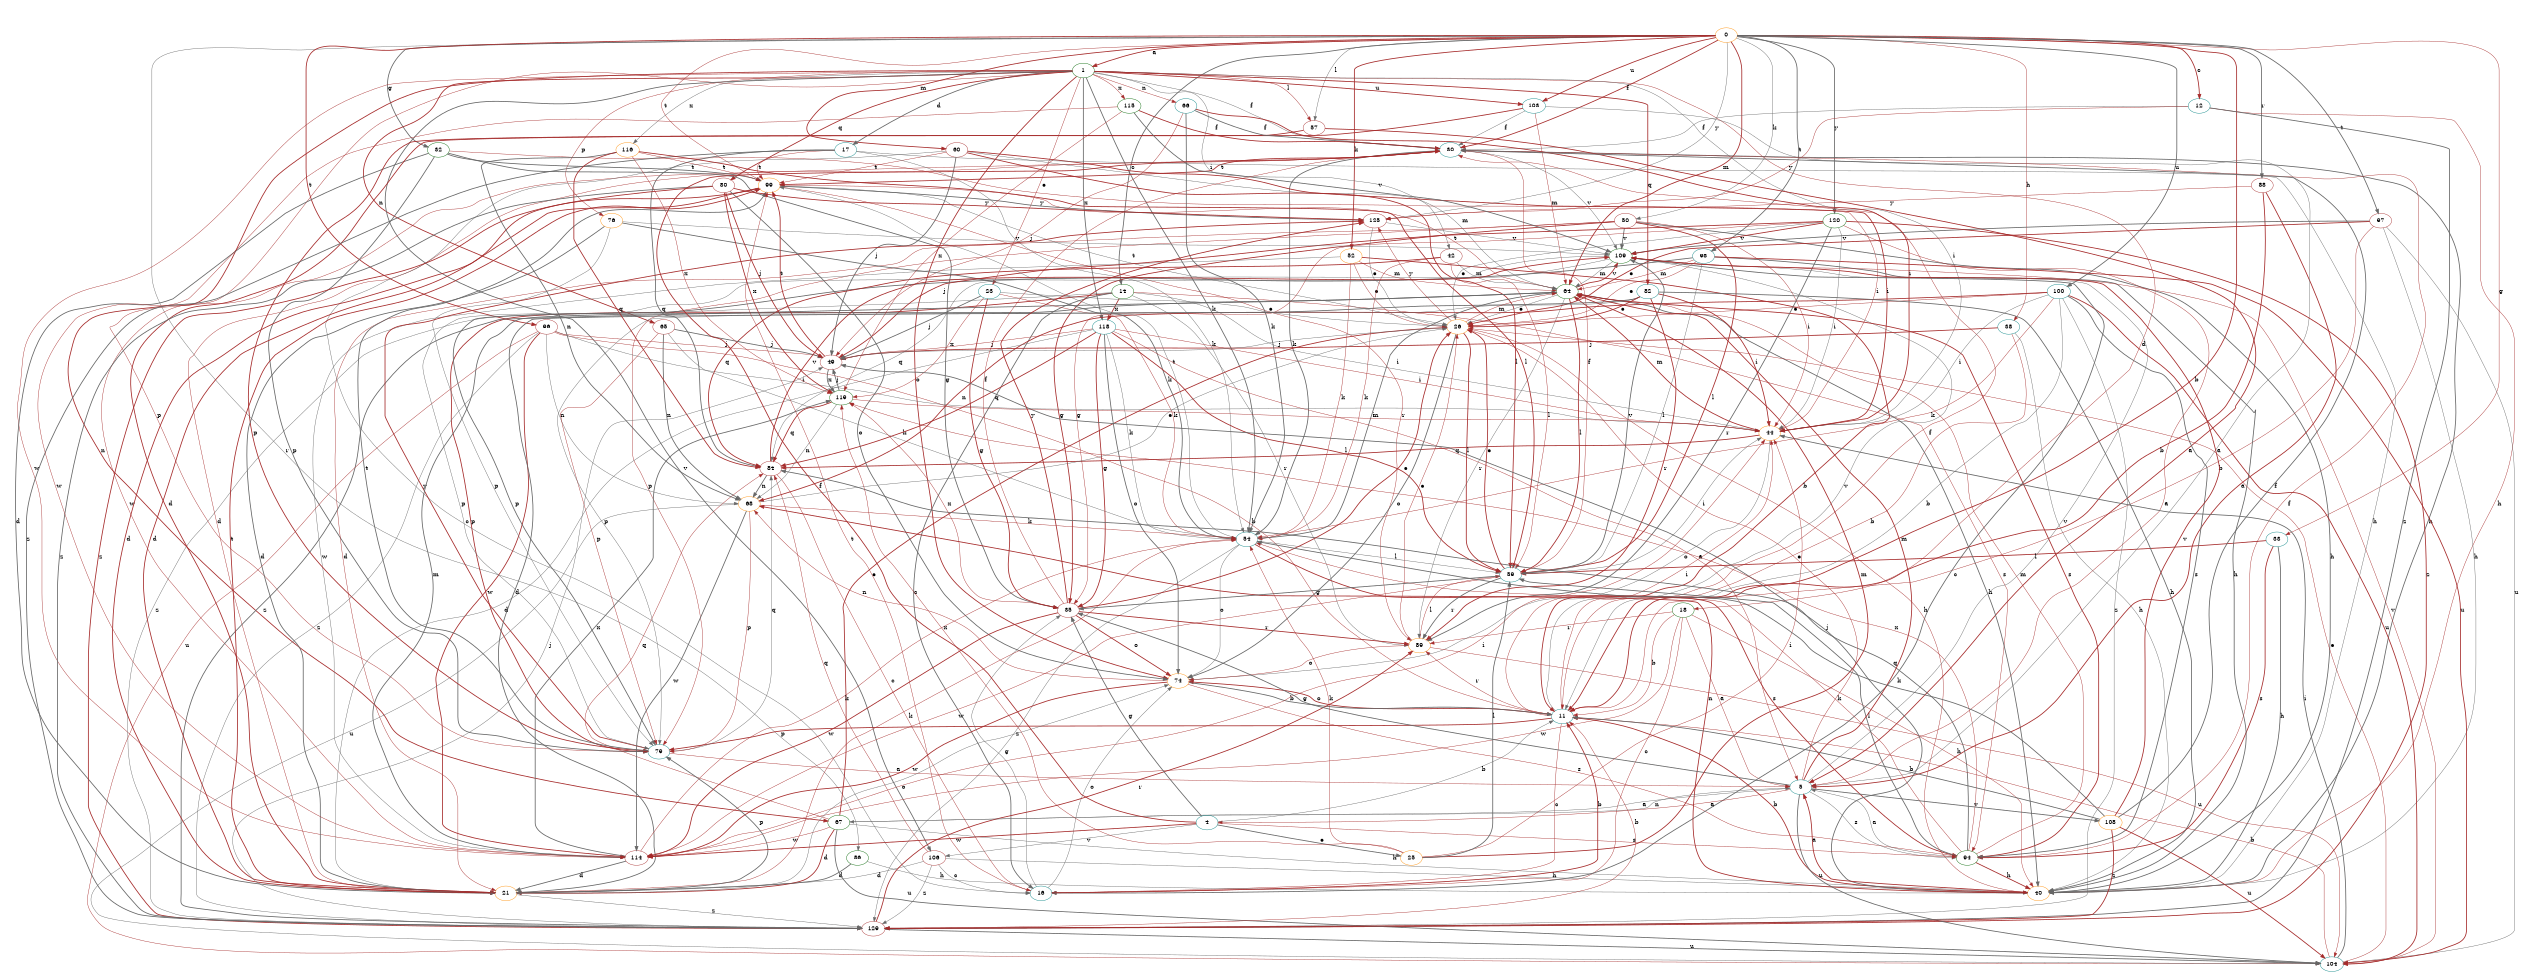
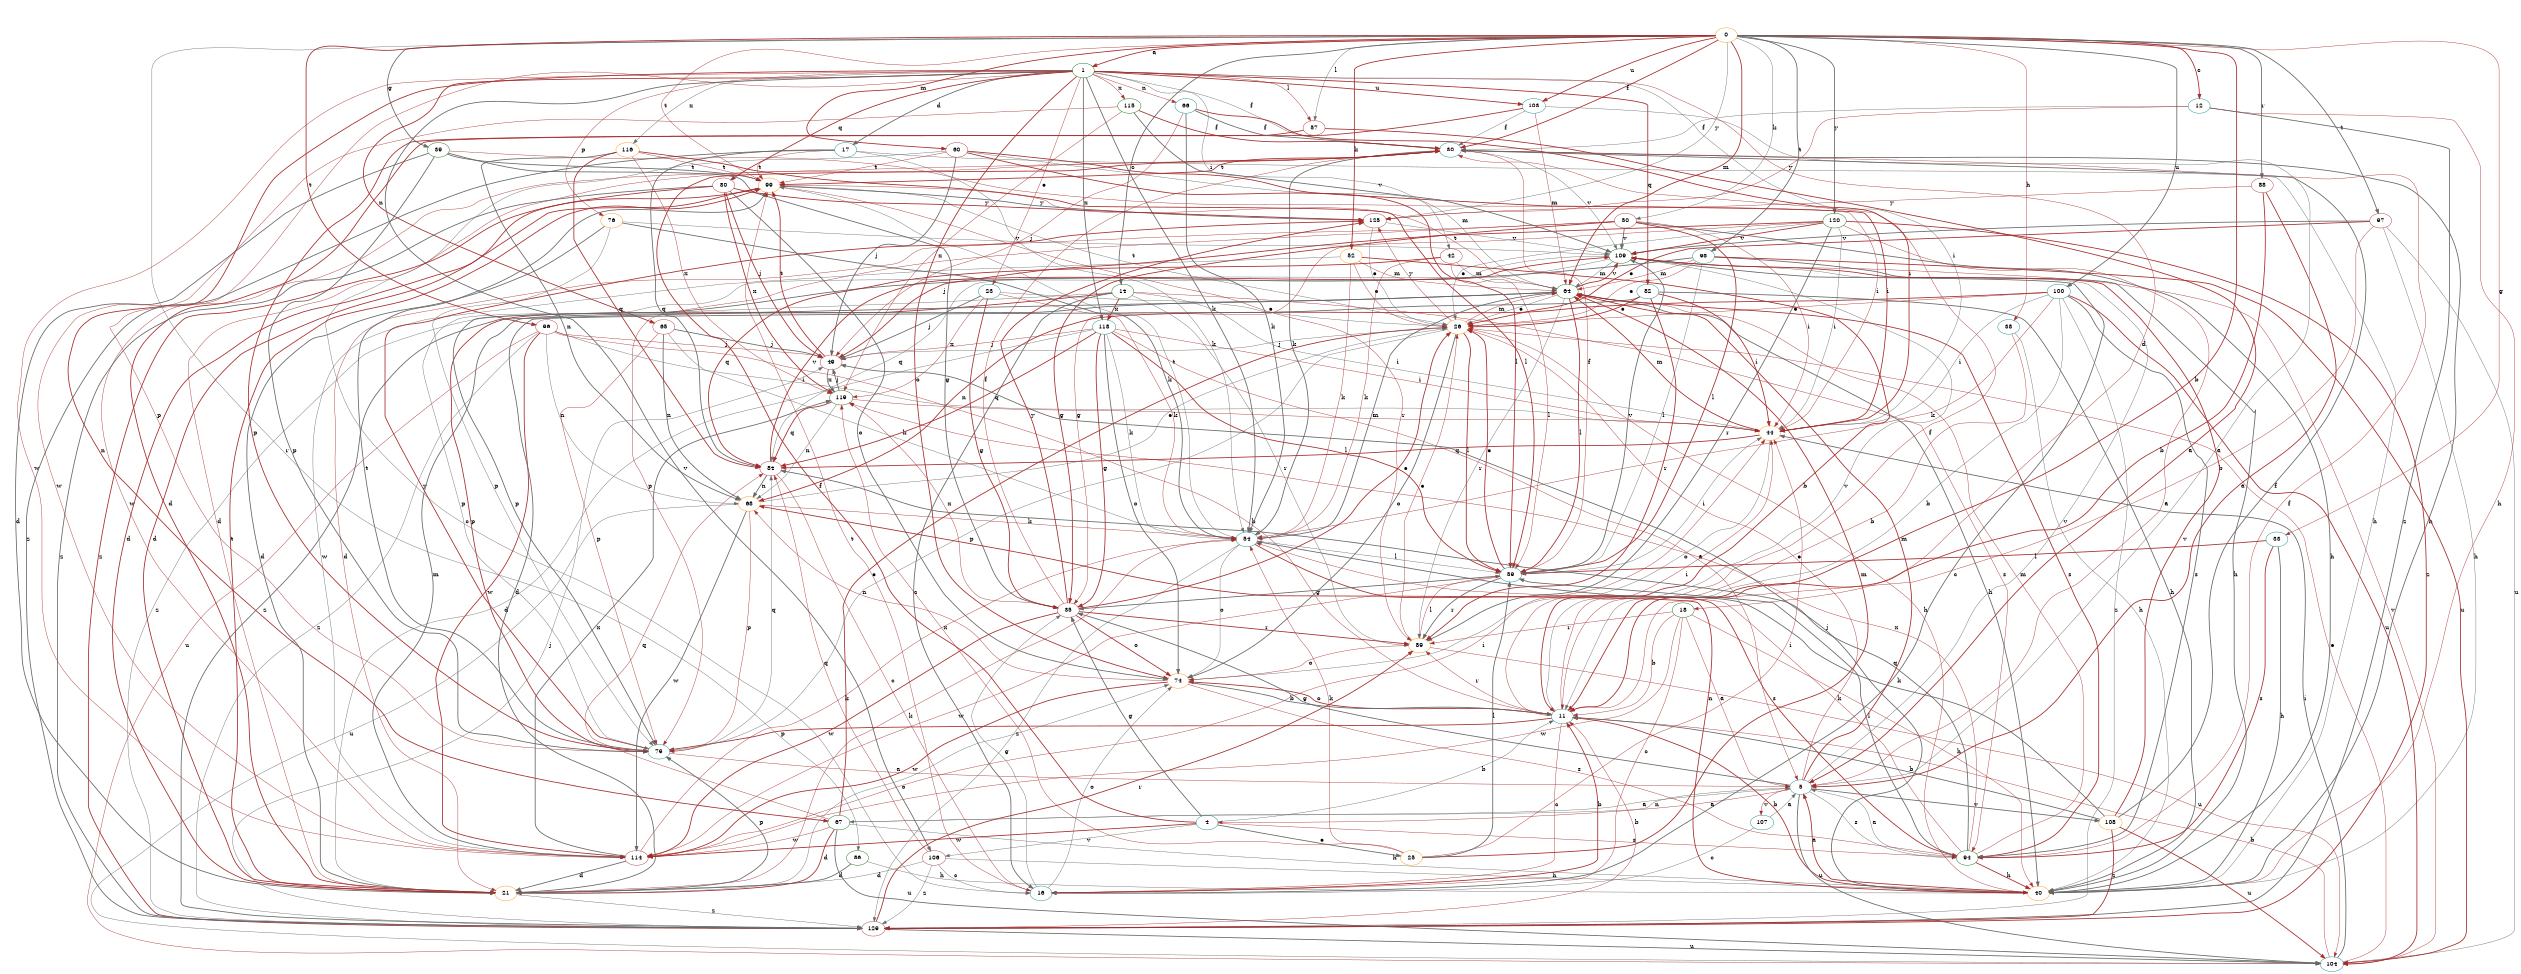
(438, 150) -> (438, 150)
(1421, 345) -> none
(590, 369) -> (1035, 502)
none -> (1762, 823)
